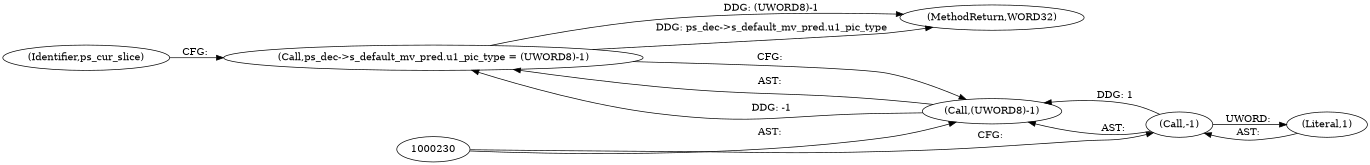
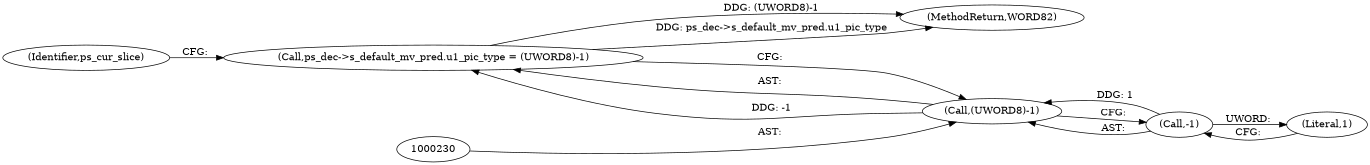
(992, 18) -> (992, 18)
(1250, 133) -> (1250, 133)
(809, 153) -> (1098, 119)
